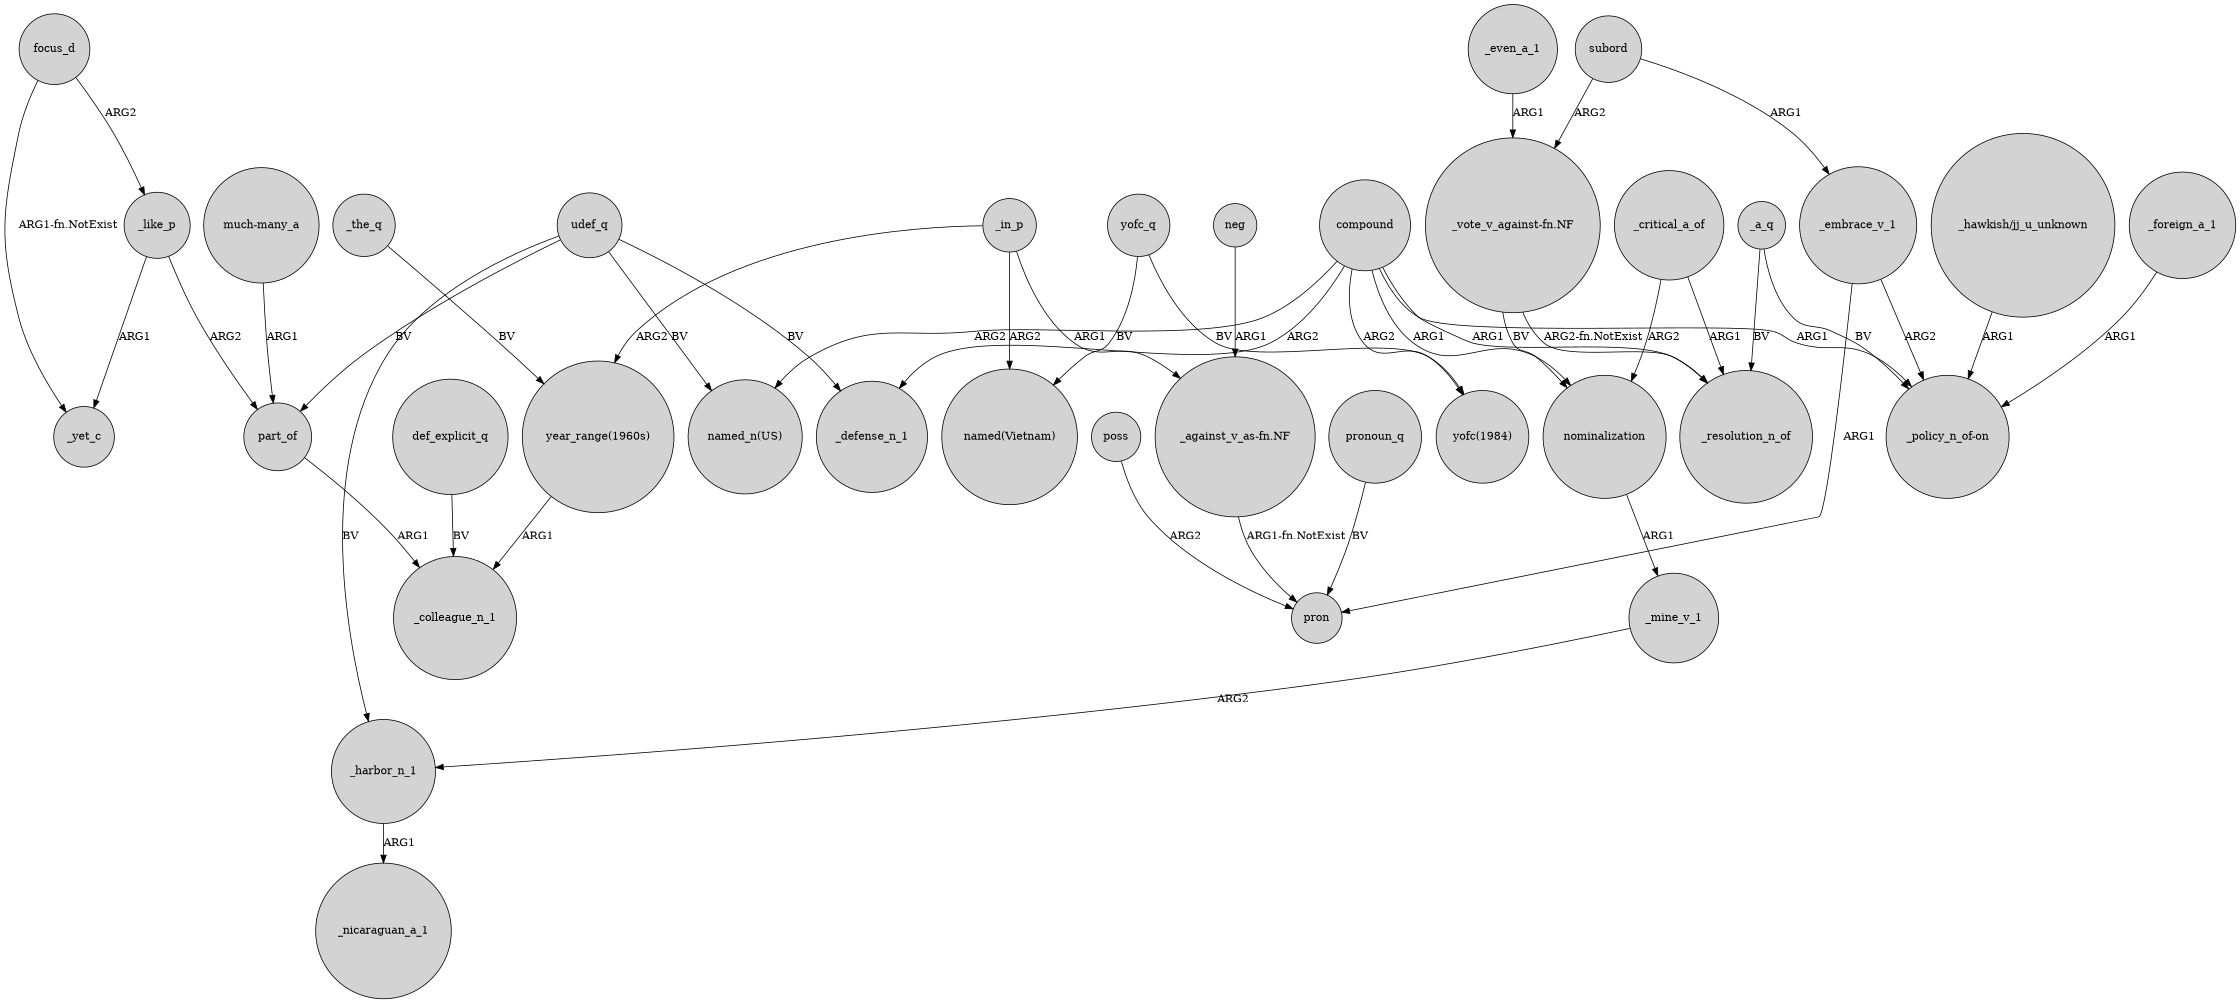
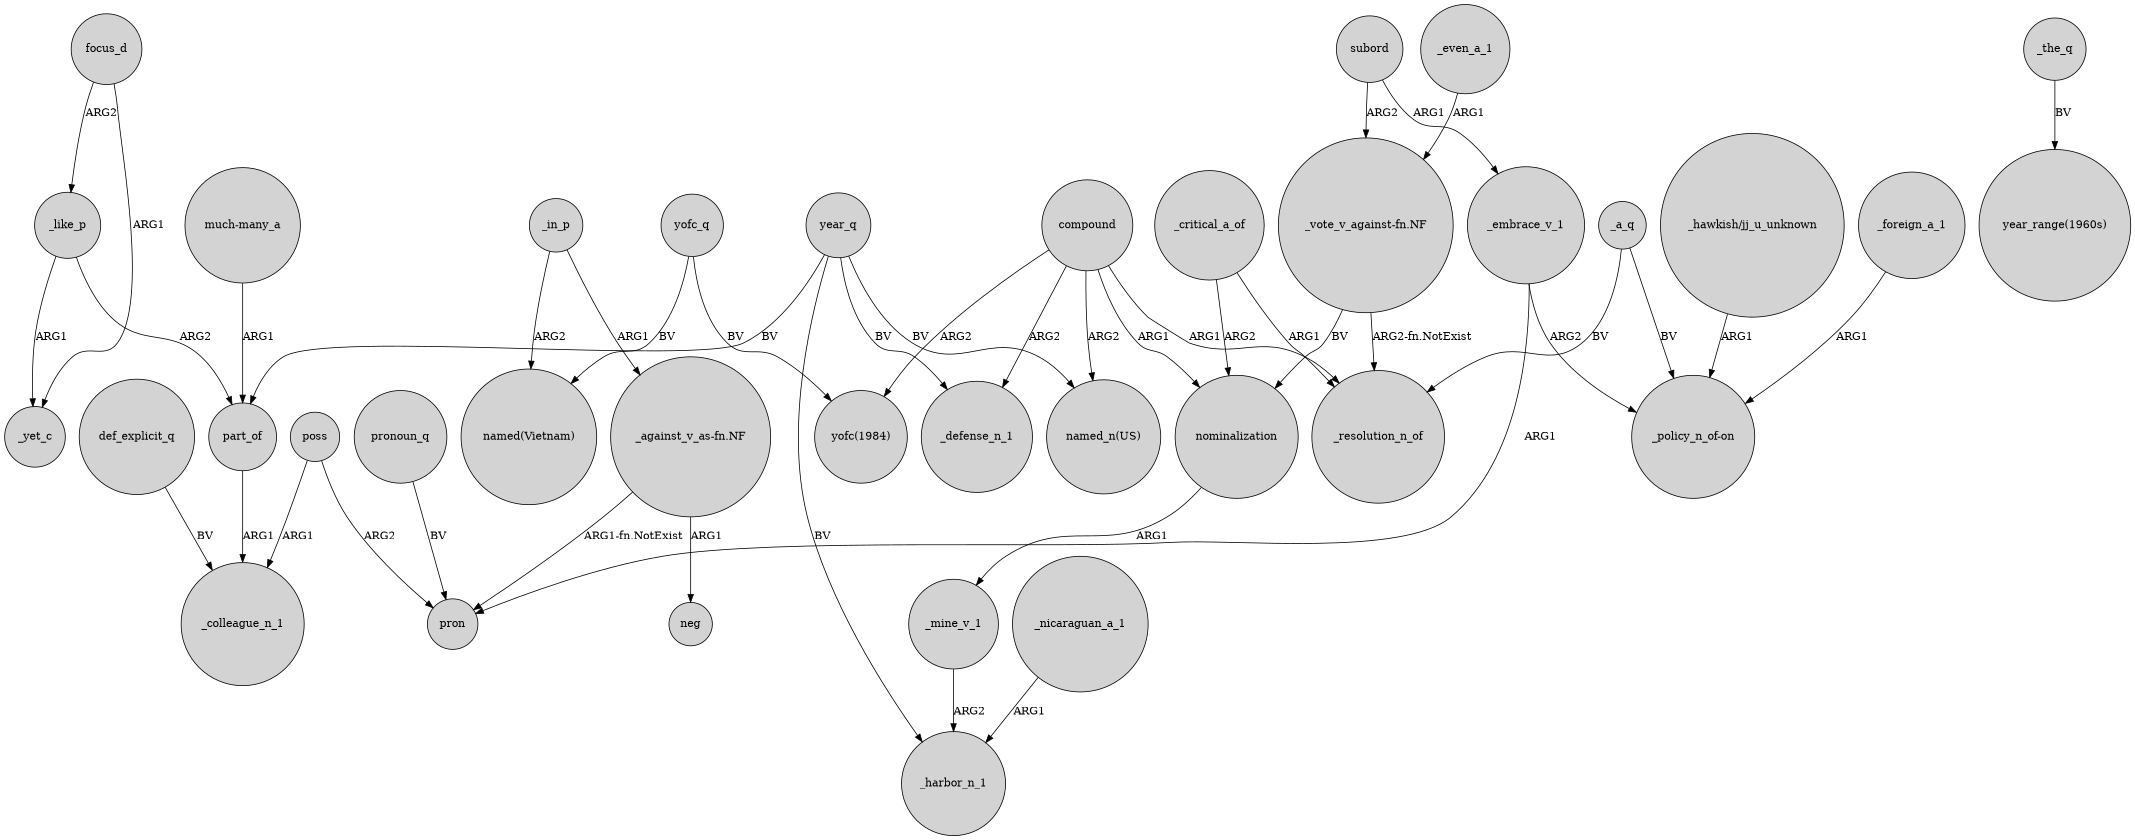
(68, 225) -> (149, 225)
(590, 225) -> (838, 225)
(785, 254) -> none
(1235, 298) -> (691, 560)
(1637, 328) -> none
(525, 530) -> (290, 511)
(383, 839) -> (1015, 707)
